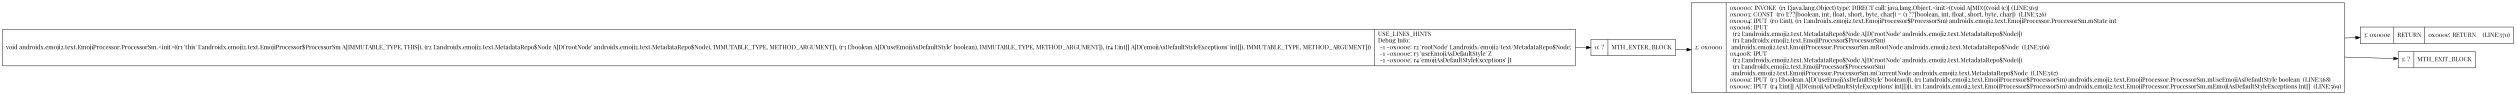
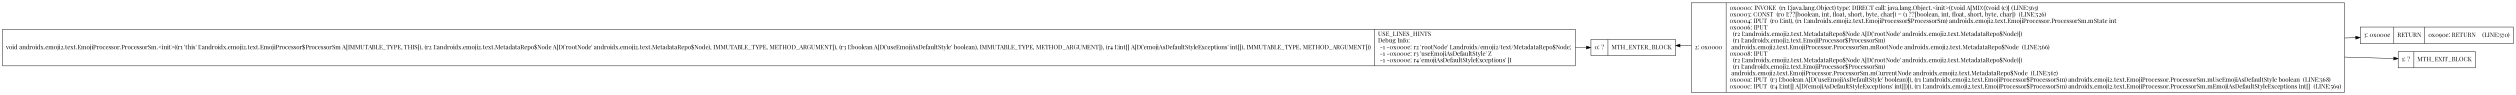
(2469, 35) -> (2469, 35)
(1681, 50) -> (1686, 45)
(1750, 54) -> (1750, 54)
